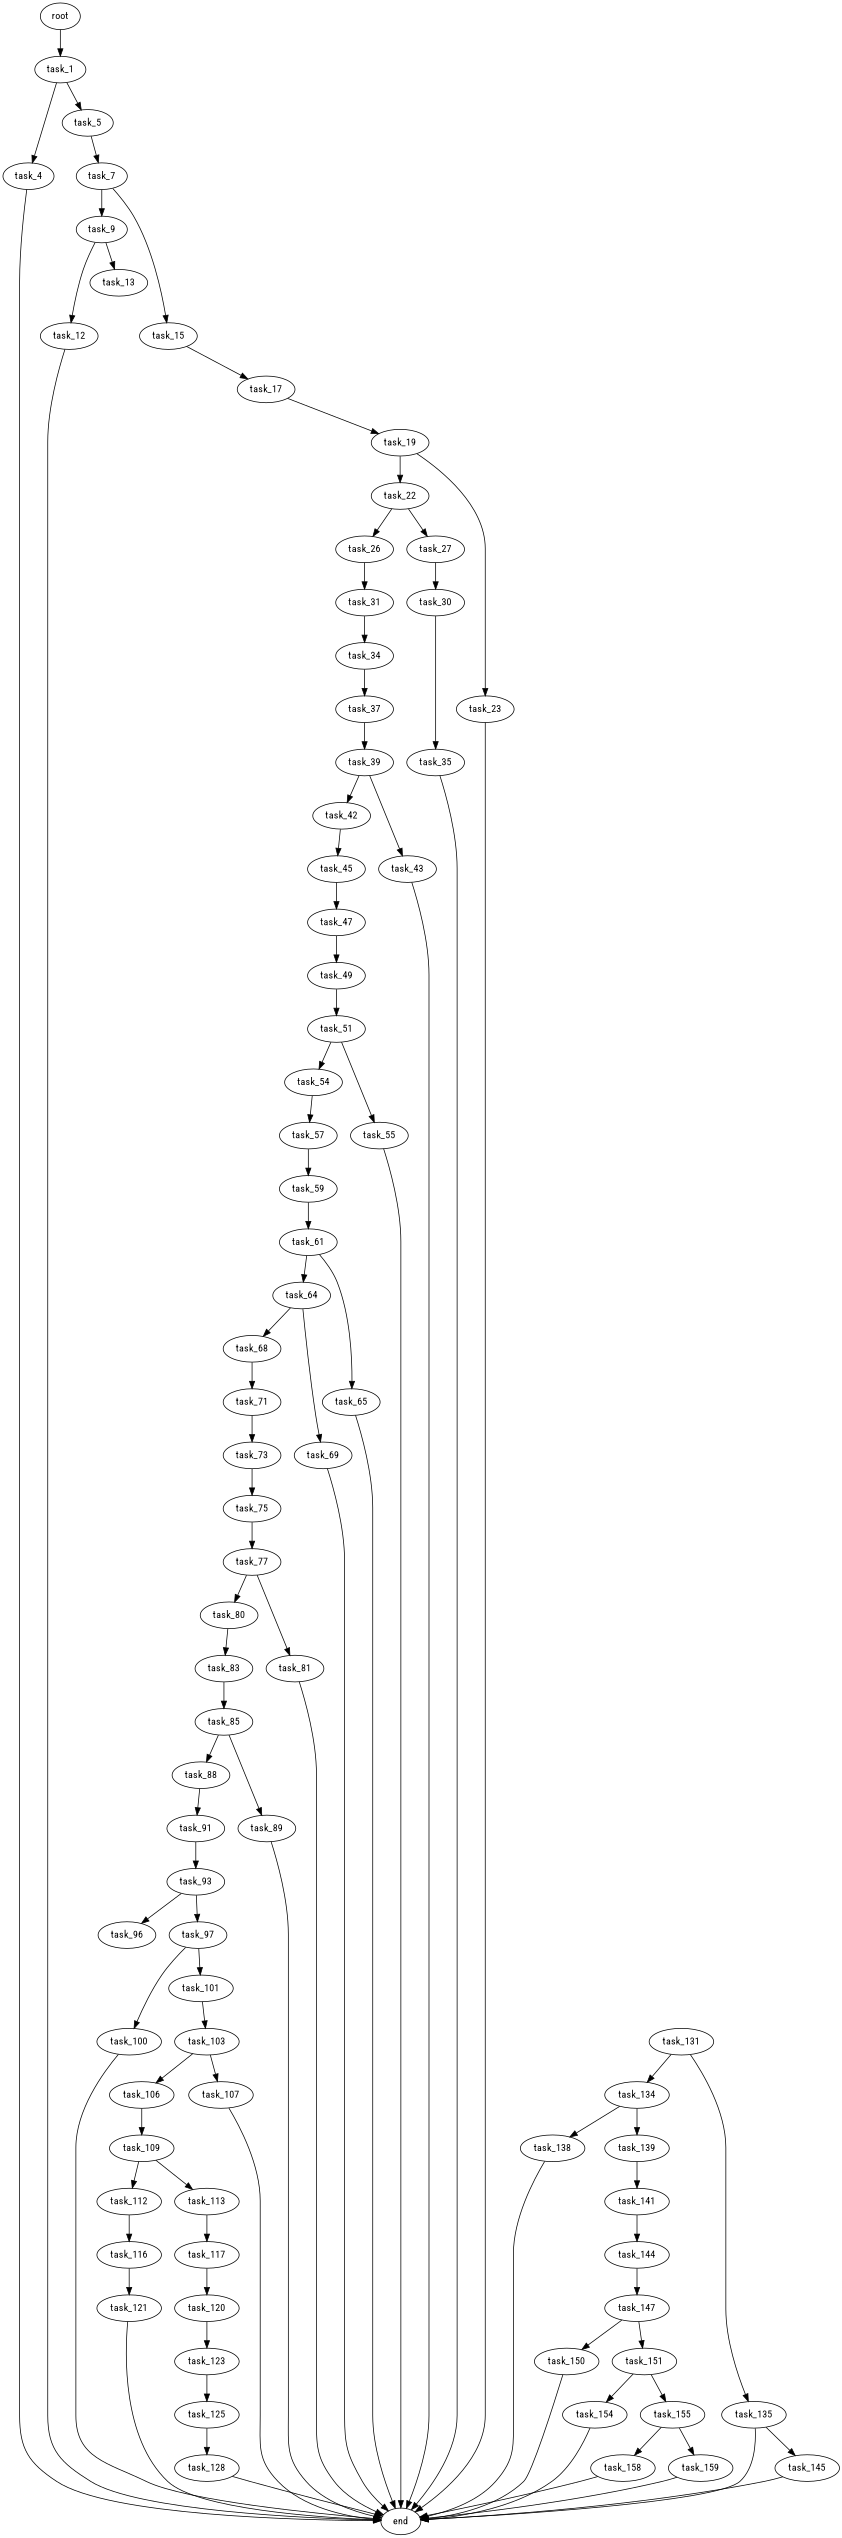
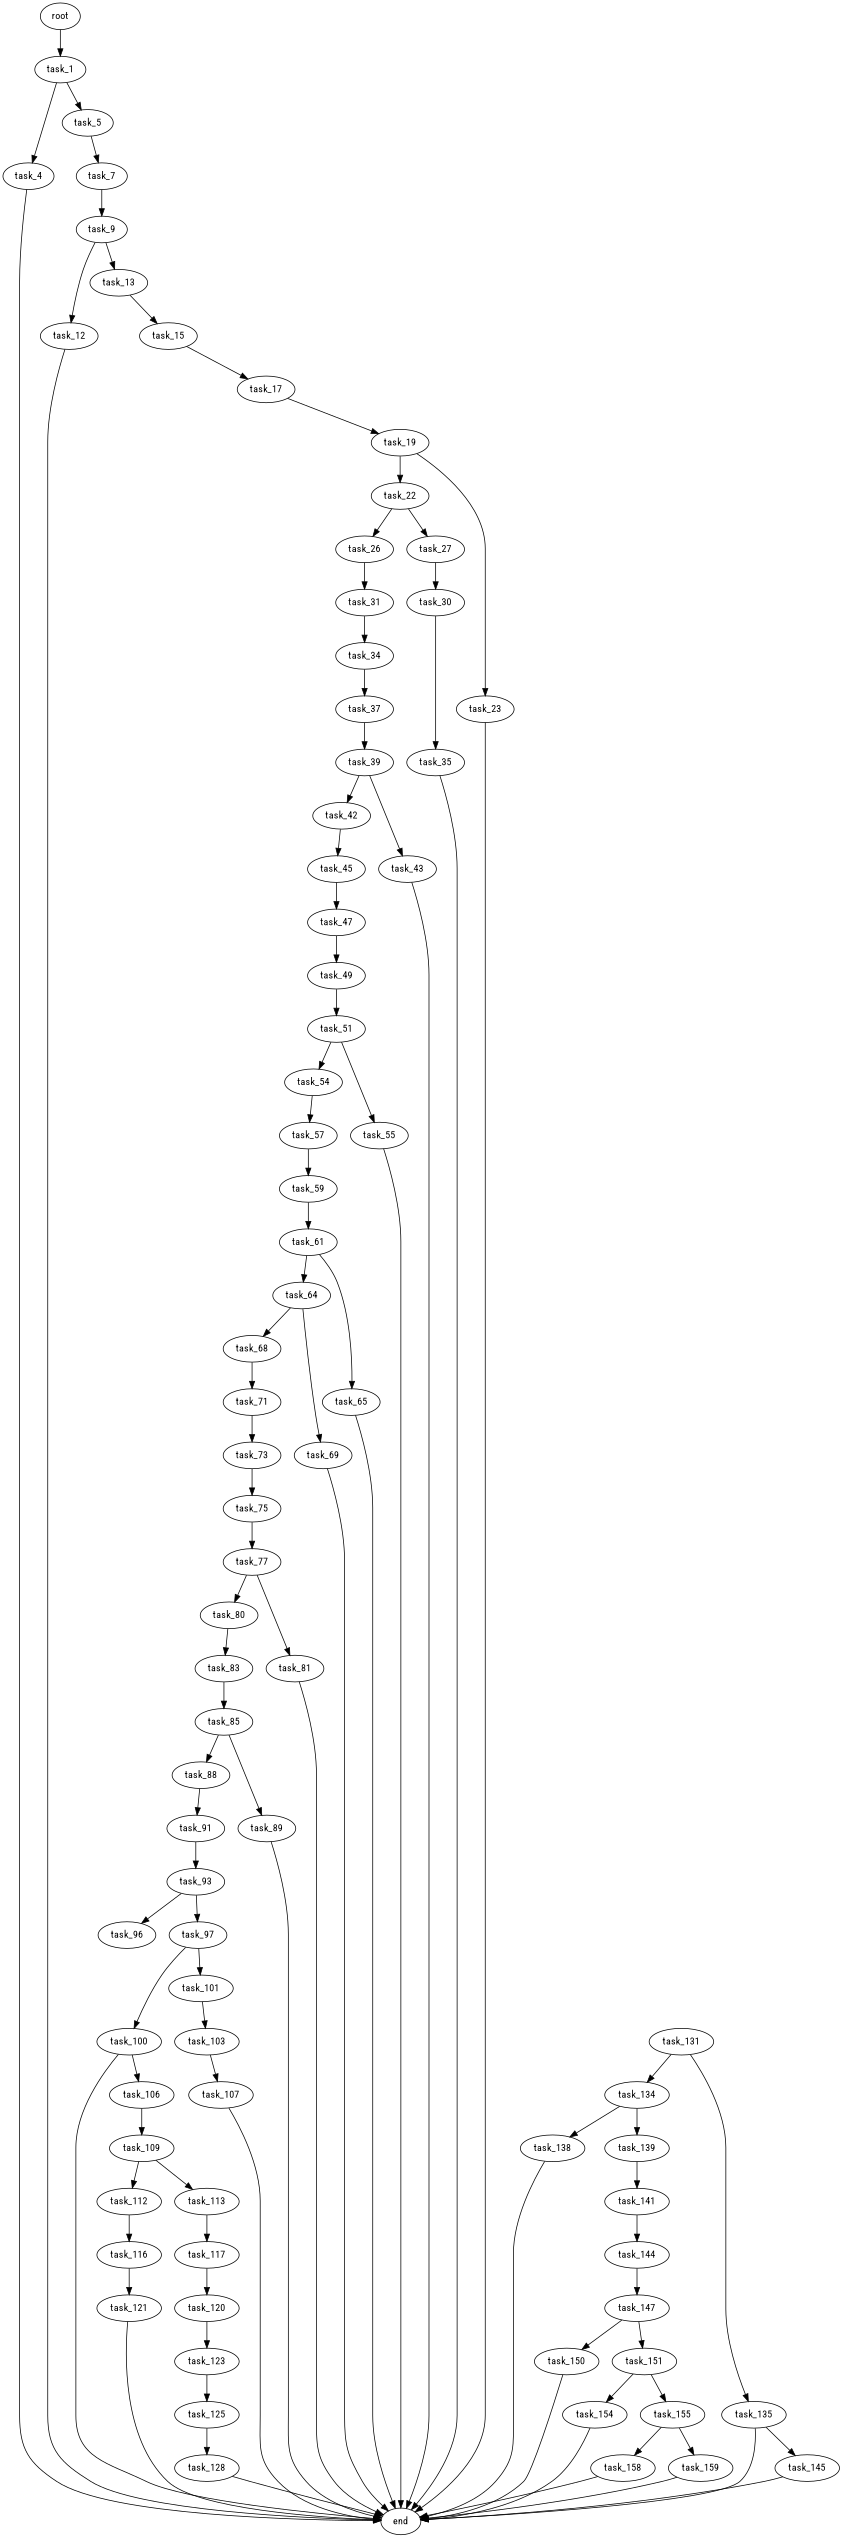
(148, 248) -> (141, 307)
(177, 2066) -> (135, 2065)
